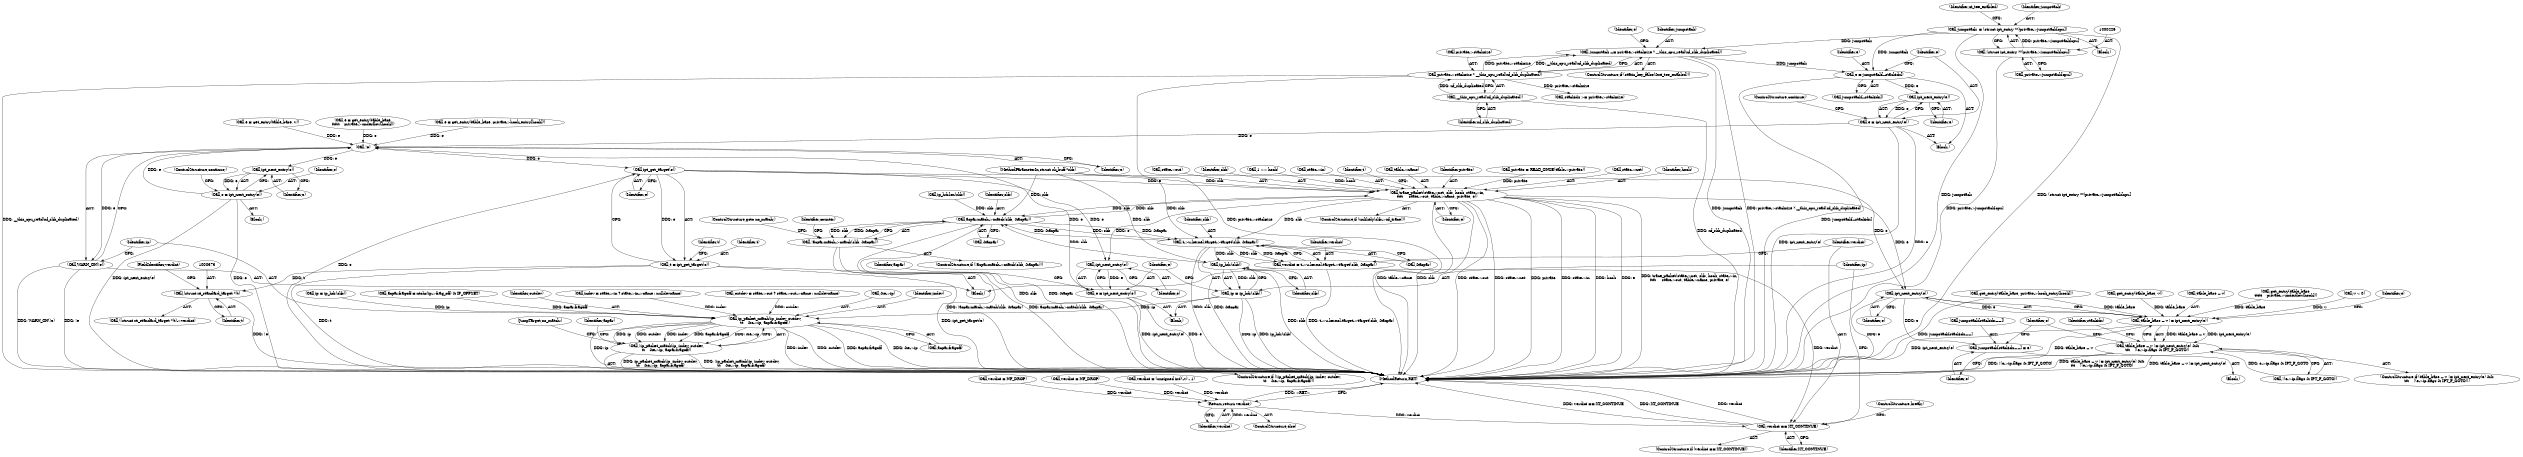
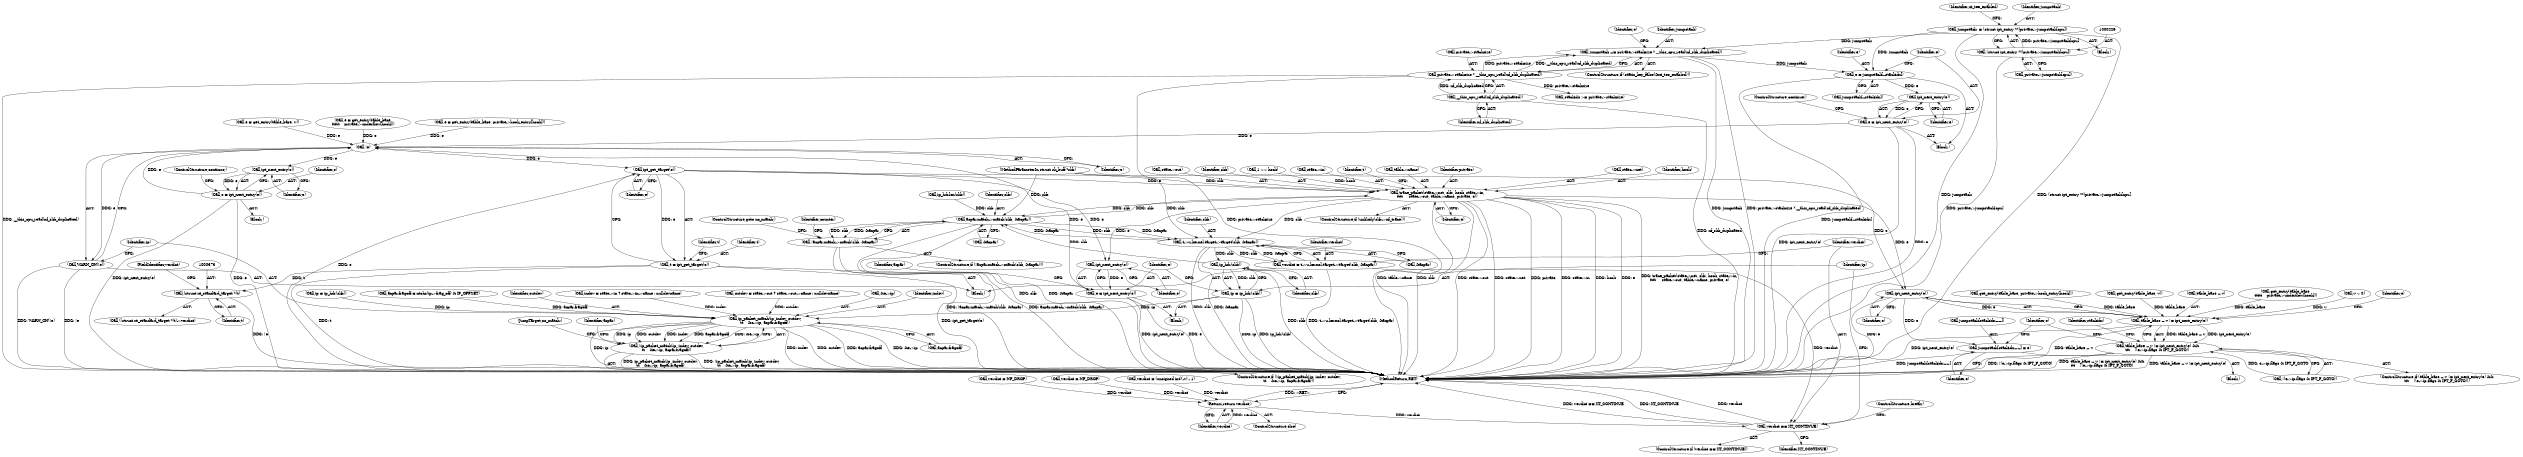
(1543, 170) -> none
(1131, 219) -> none
(1722, 374) -> (1840, 368)
(1787, 441) -> none
